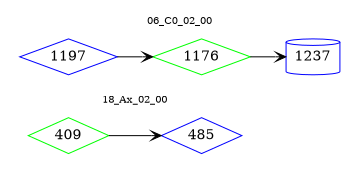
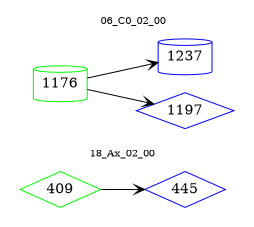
(130, 57) -> (116, 96)
(202, 57) -> (60, 84)
(202, 136) -> (185, 189)
